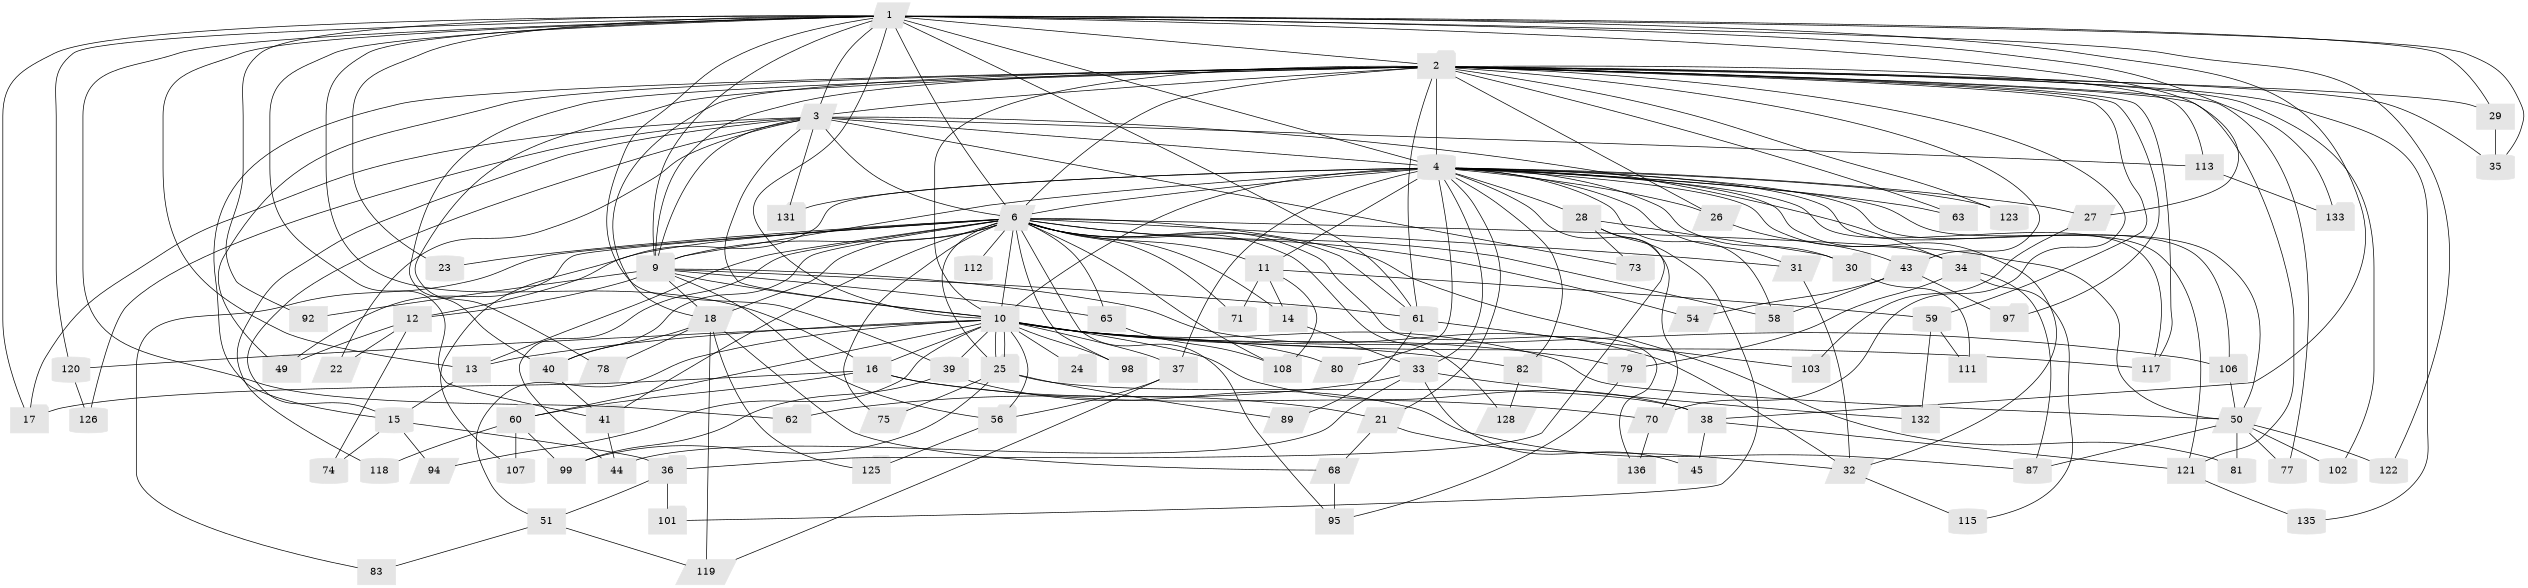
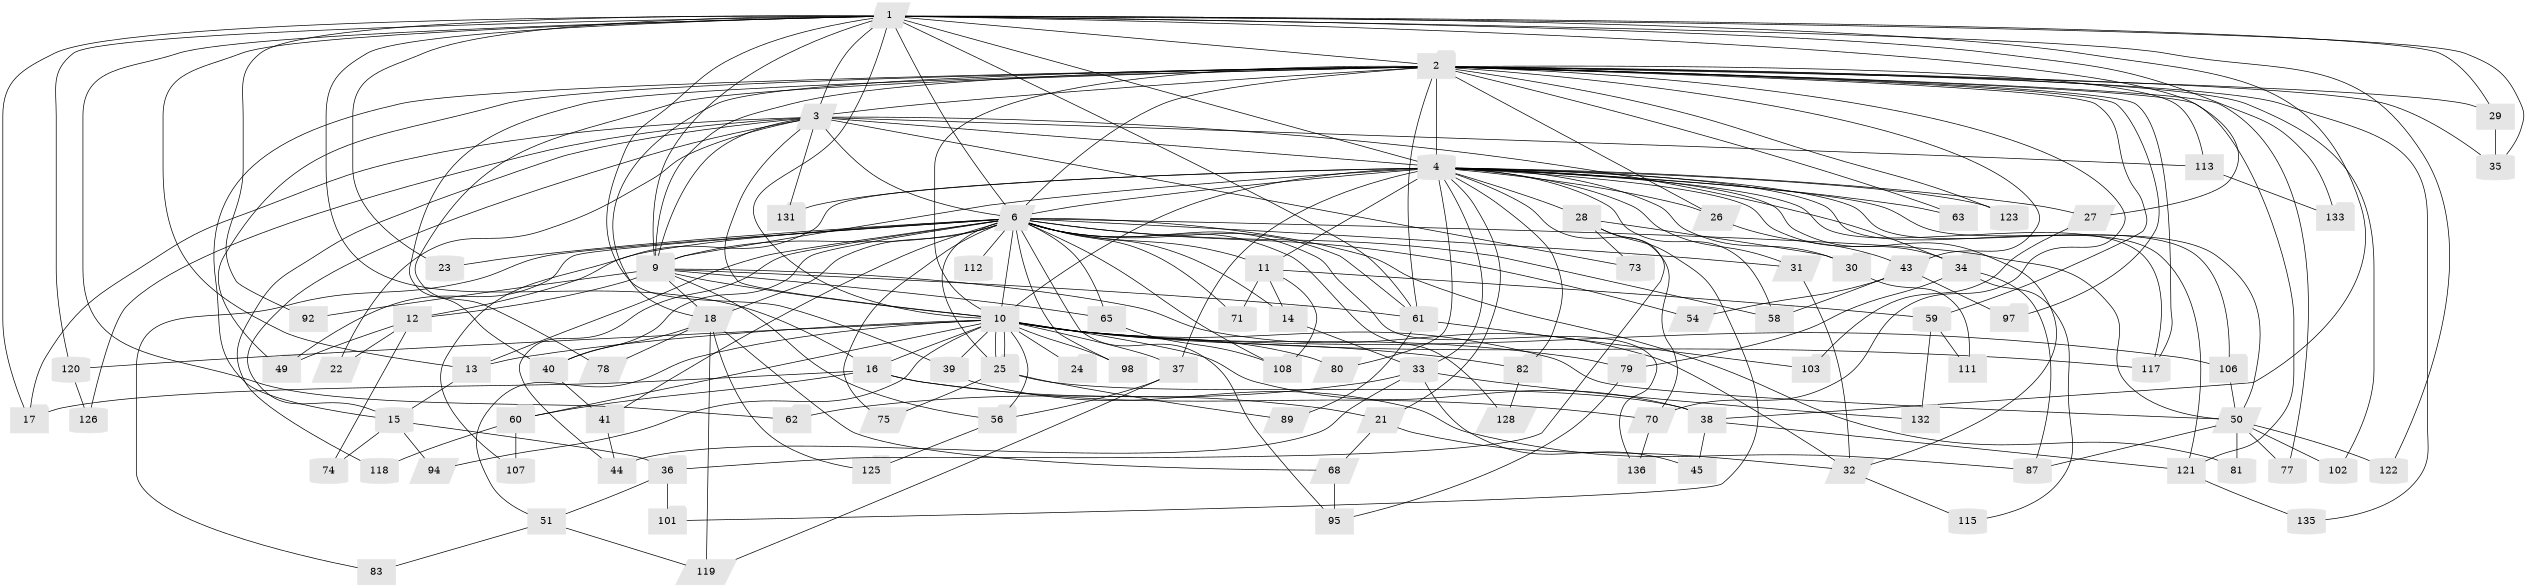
(302, 68) -> none
(566, 471) -> none
